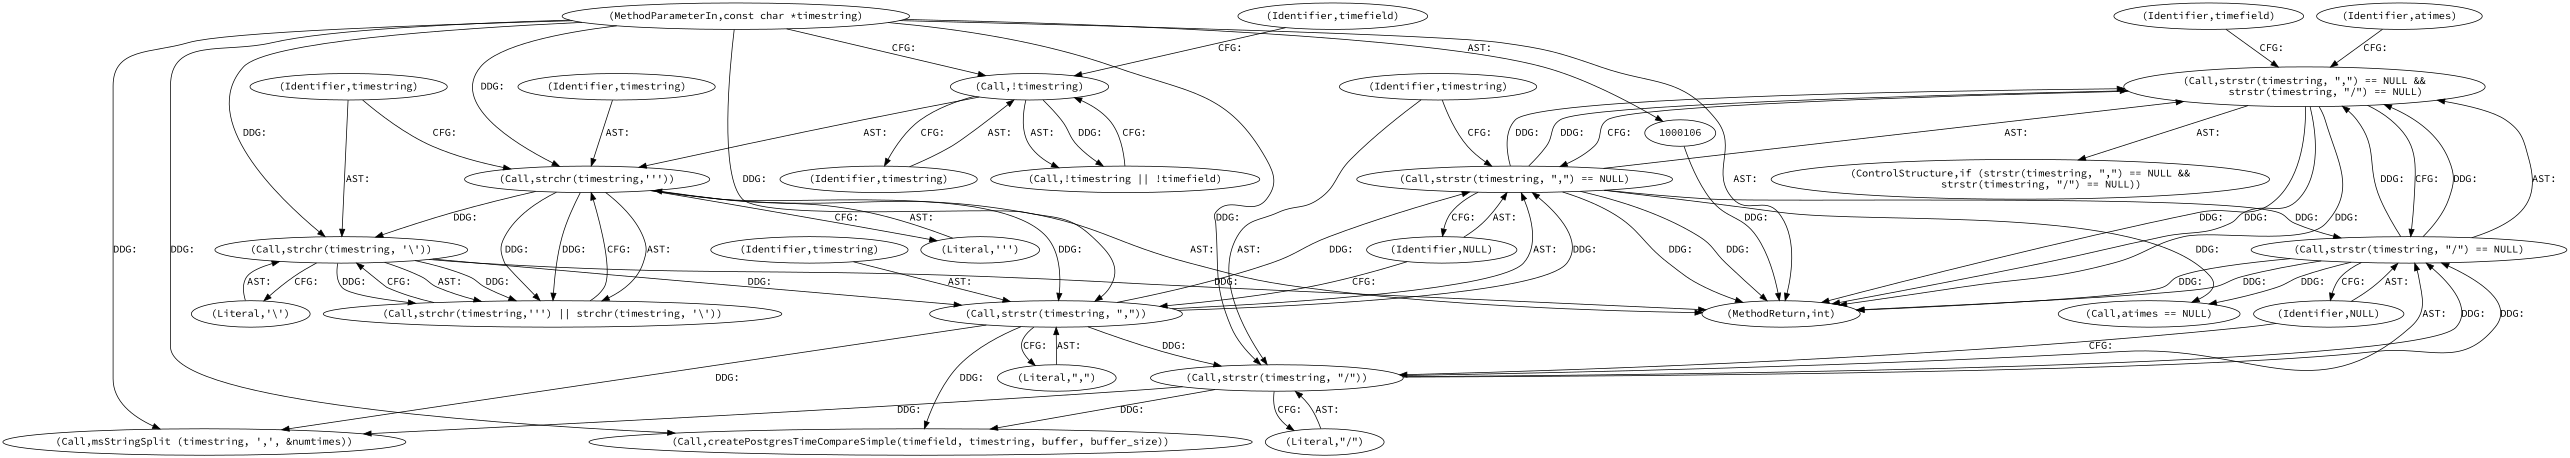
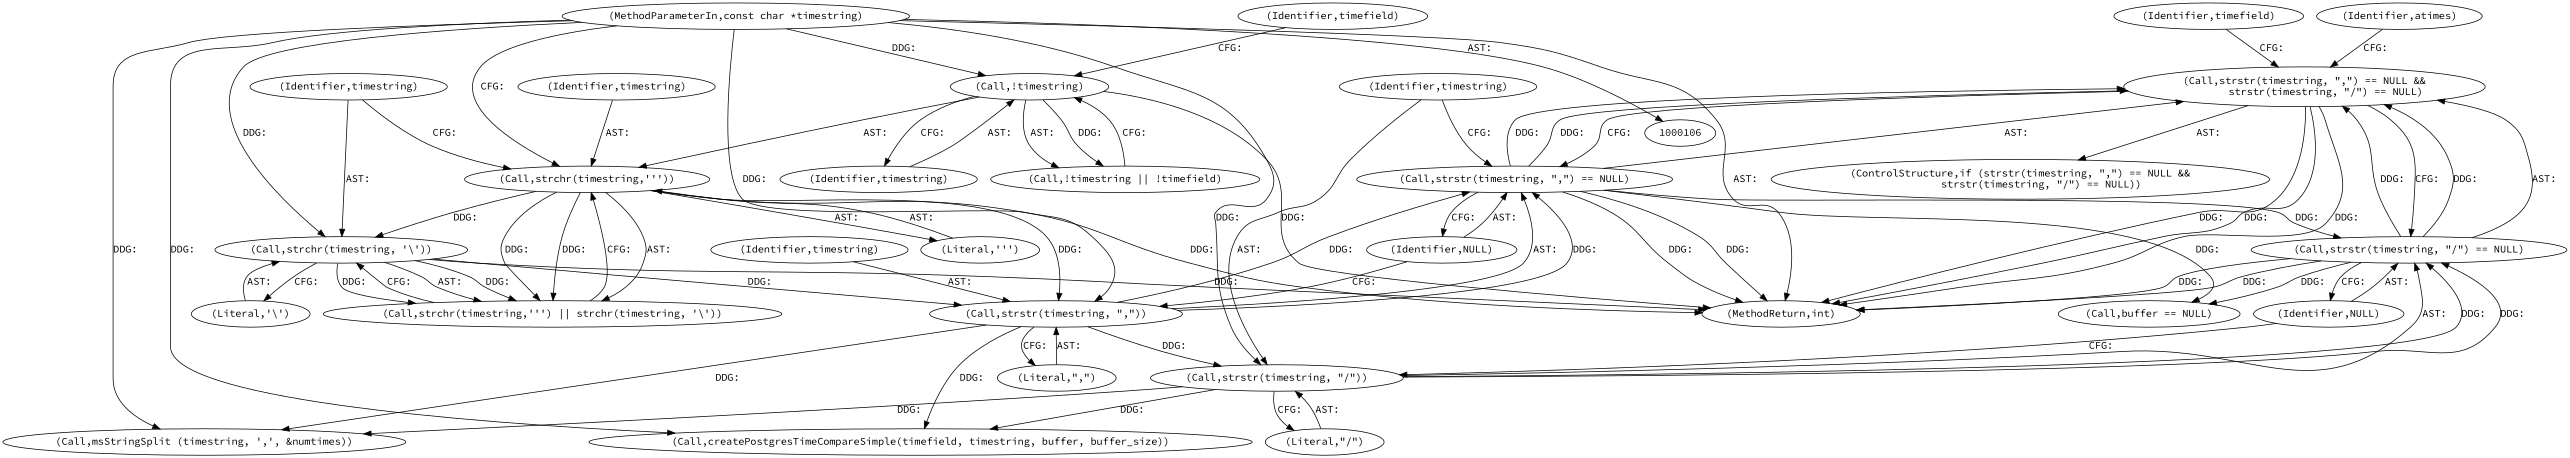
(907, 48) -> (907, 48)
(496, 87) -> (496, 87)
(850, 218) -> (850, 218)
(1735, 218) -> (1338, 272)
(1205, 250) -> (1205, 250)
(2149, 314) -> (2149, 314)
